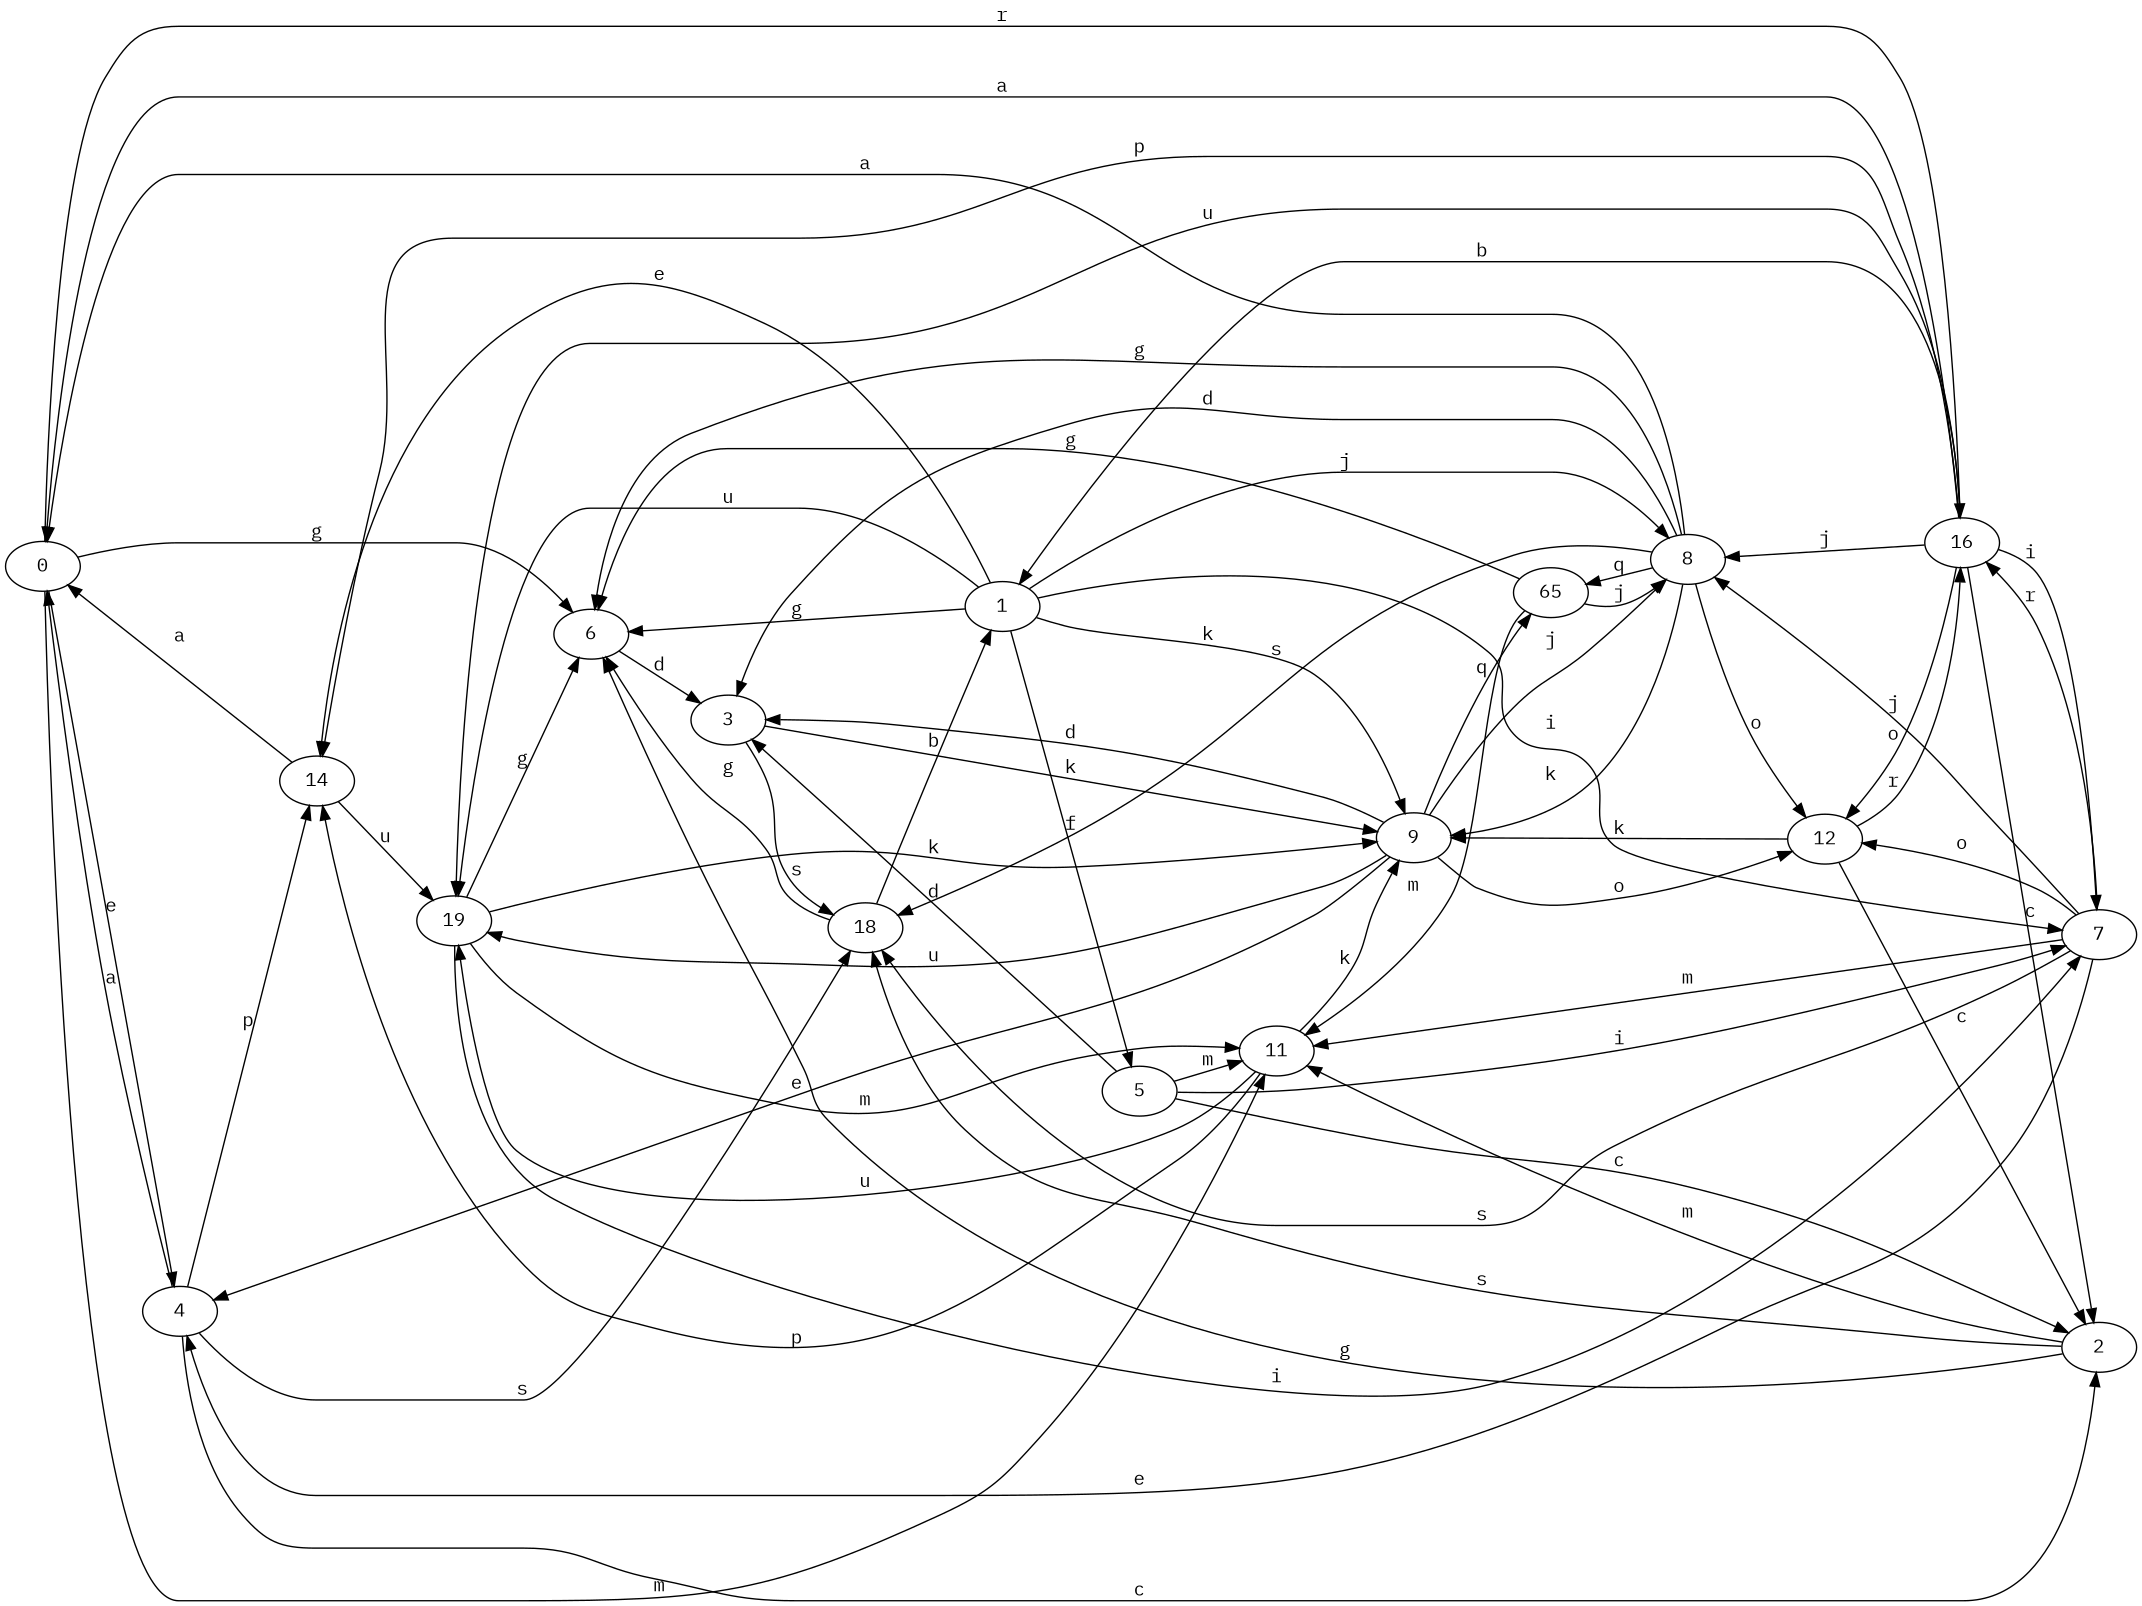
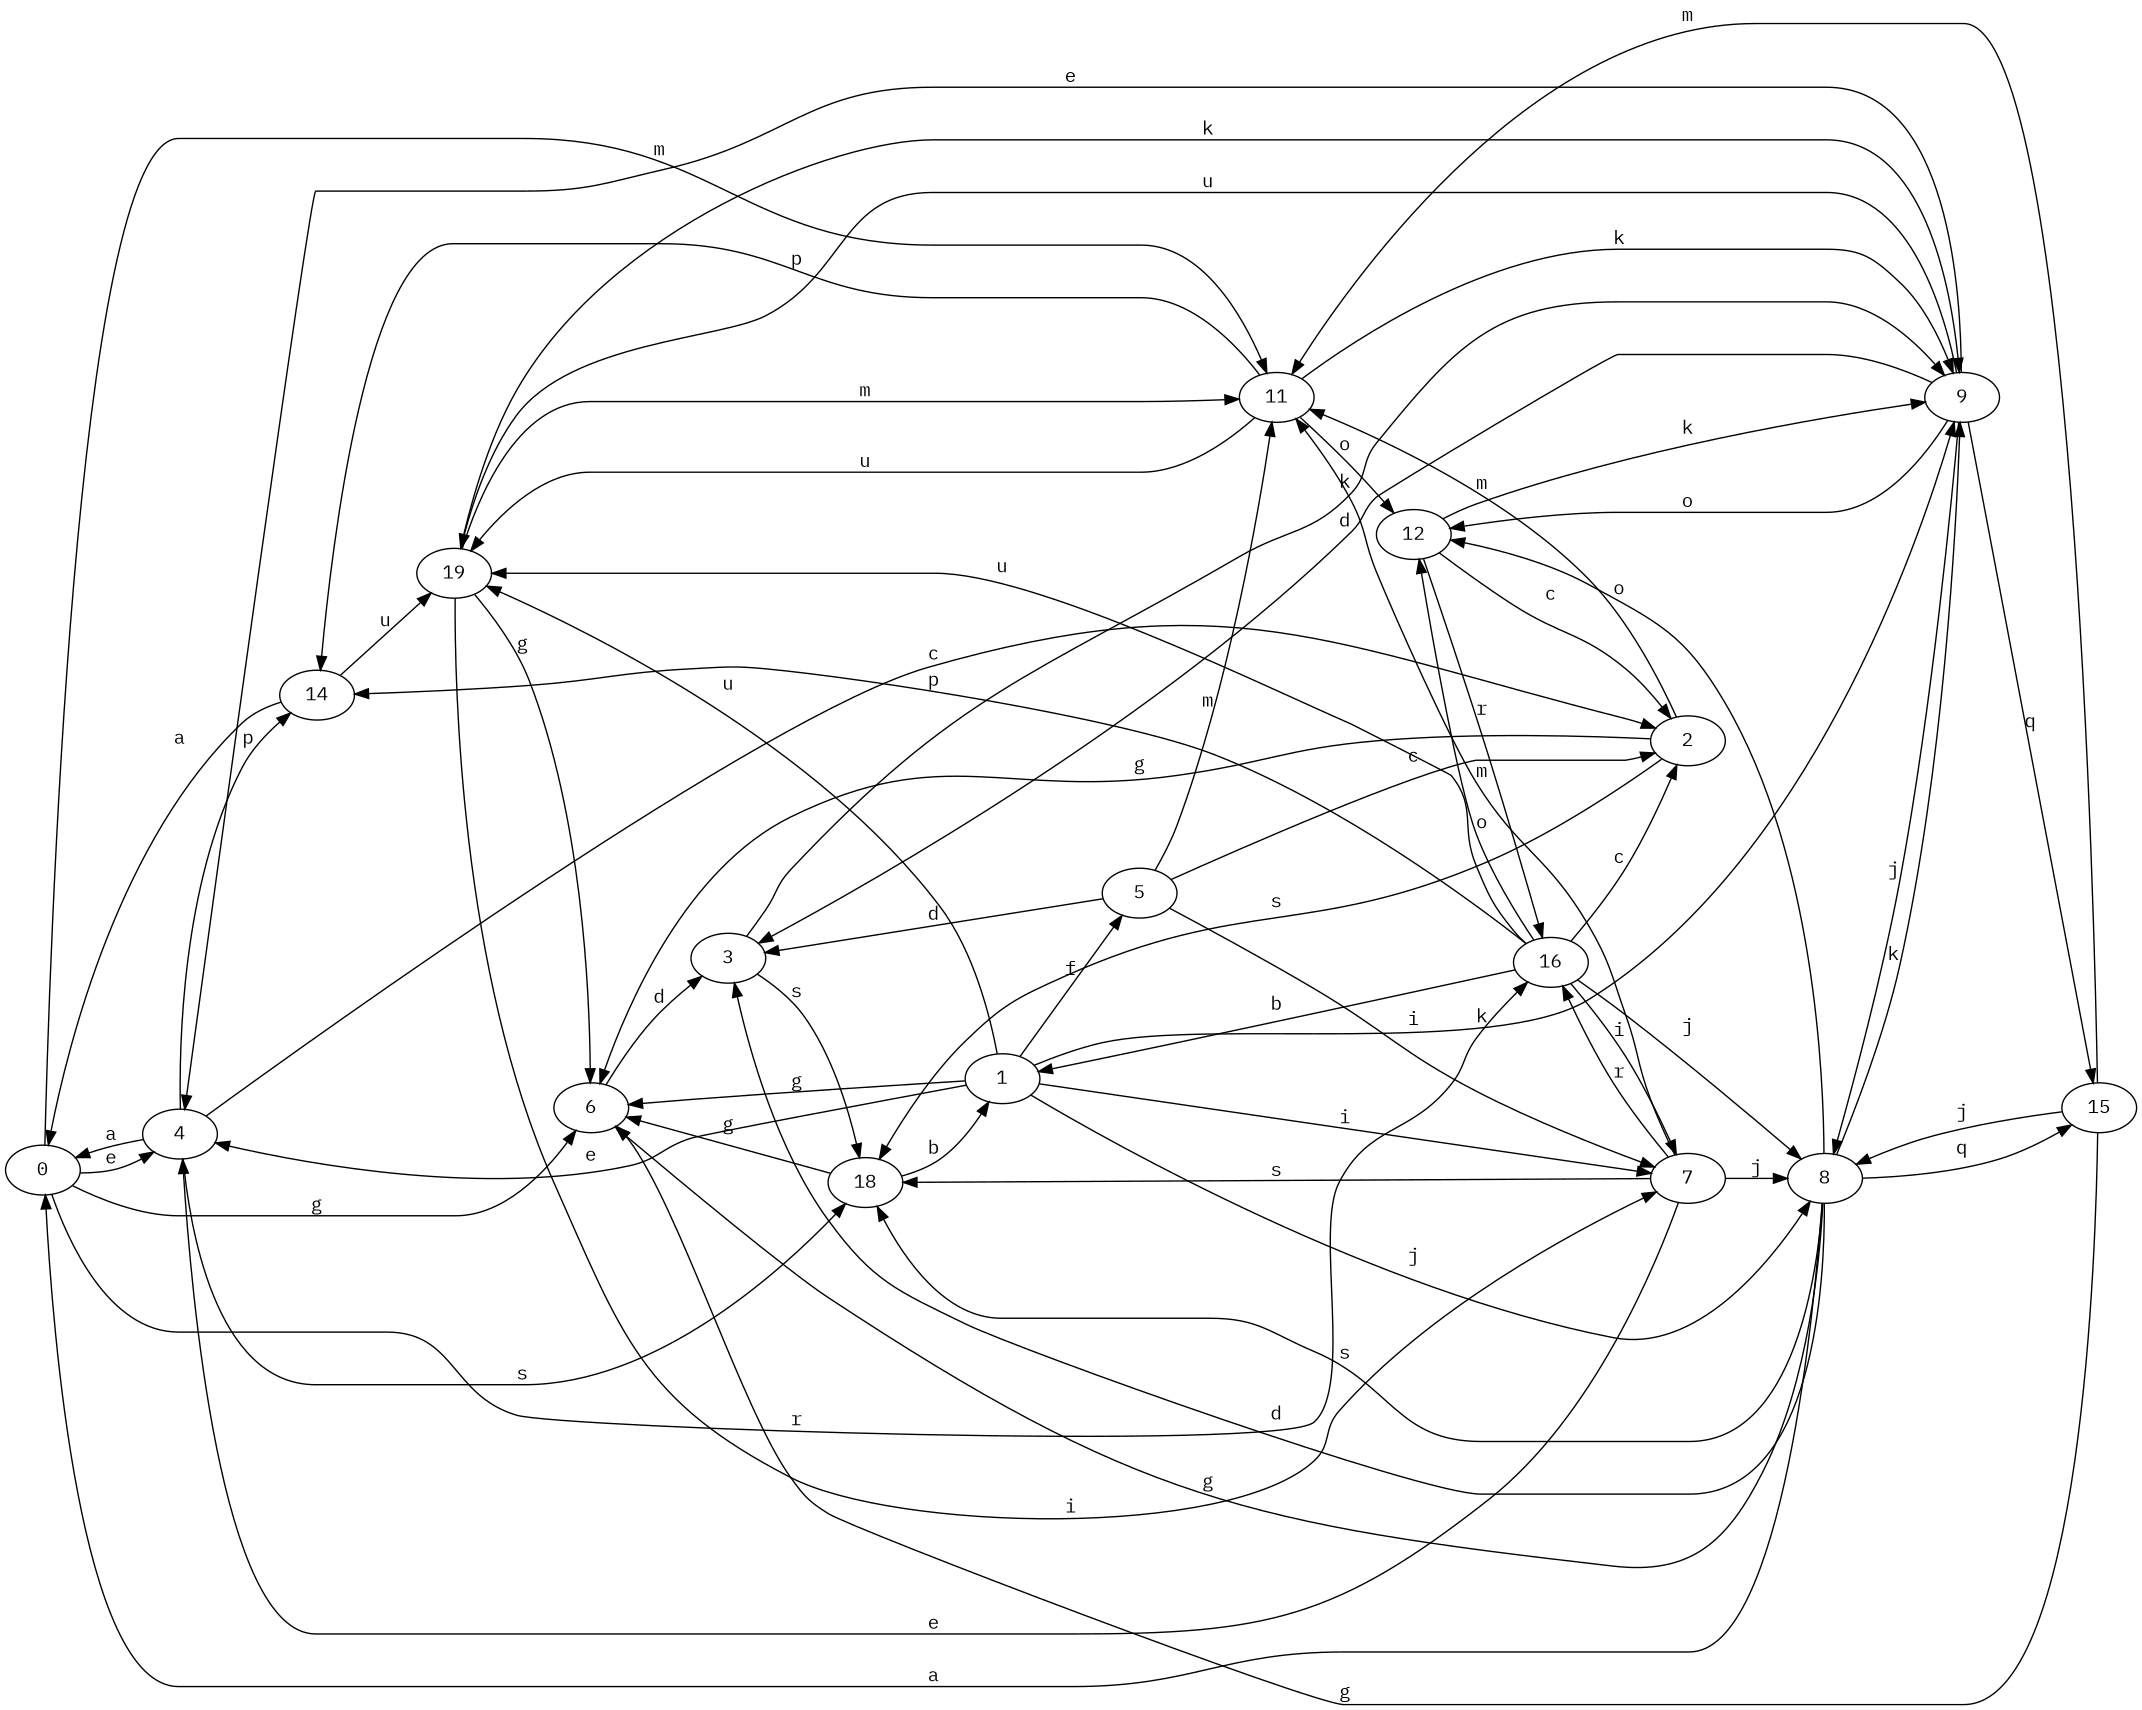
(998, 97) -> none
(578, 293) -> (602, 1170)
(1551, 593) -> (2099, 1108)
(1981, 868) -> (1344, 459)
